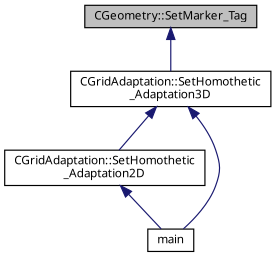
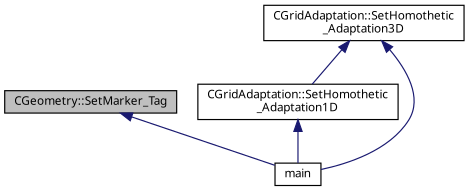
(171, 56) -> (203, 141)
(105, 168) -> (298, 102)
